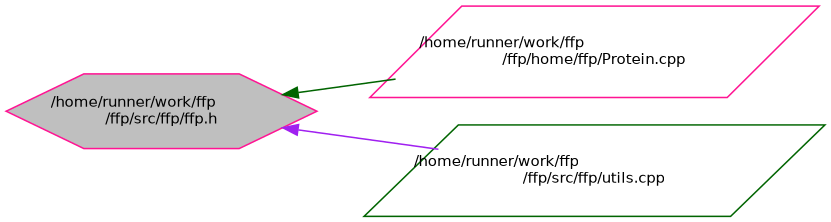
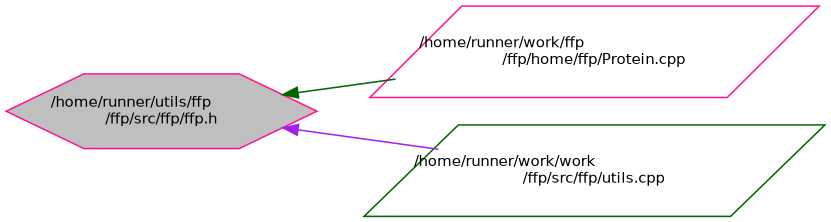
(162, 111) -> (162, 111)
(594, 171) -> (594, 171)
